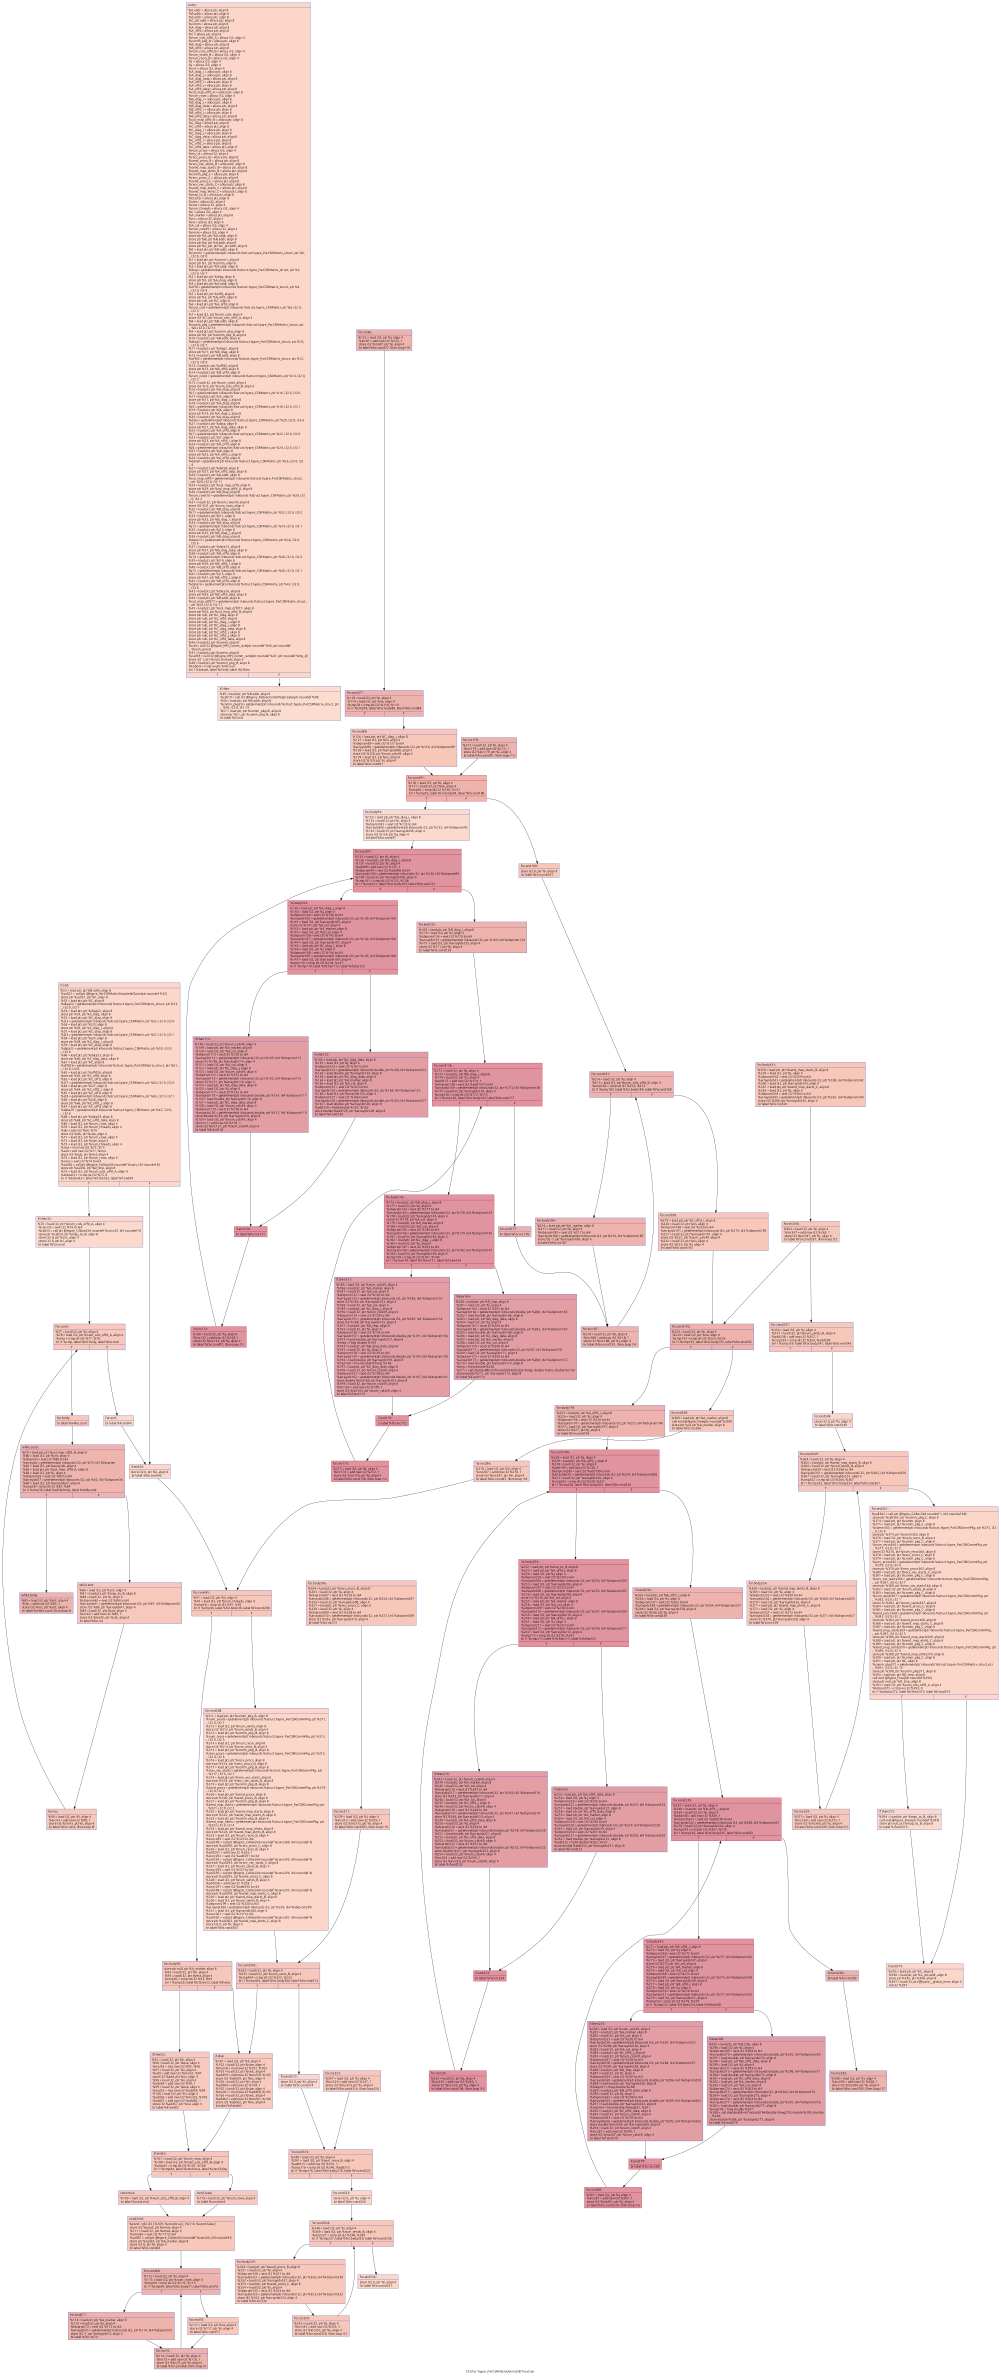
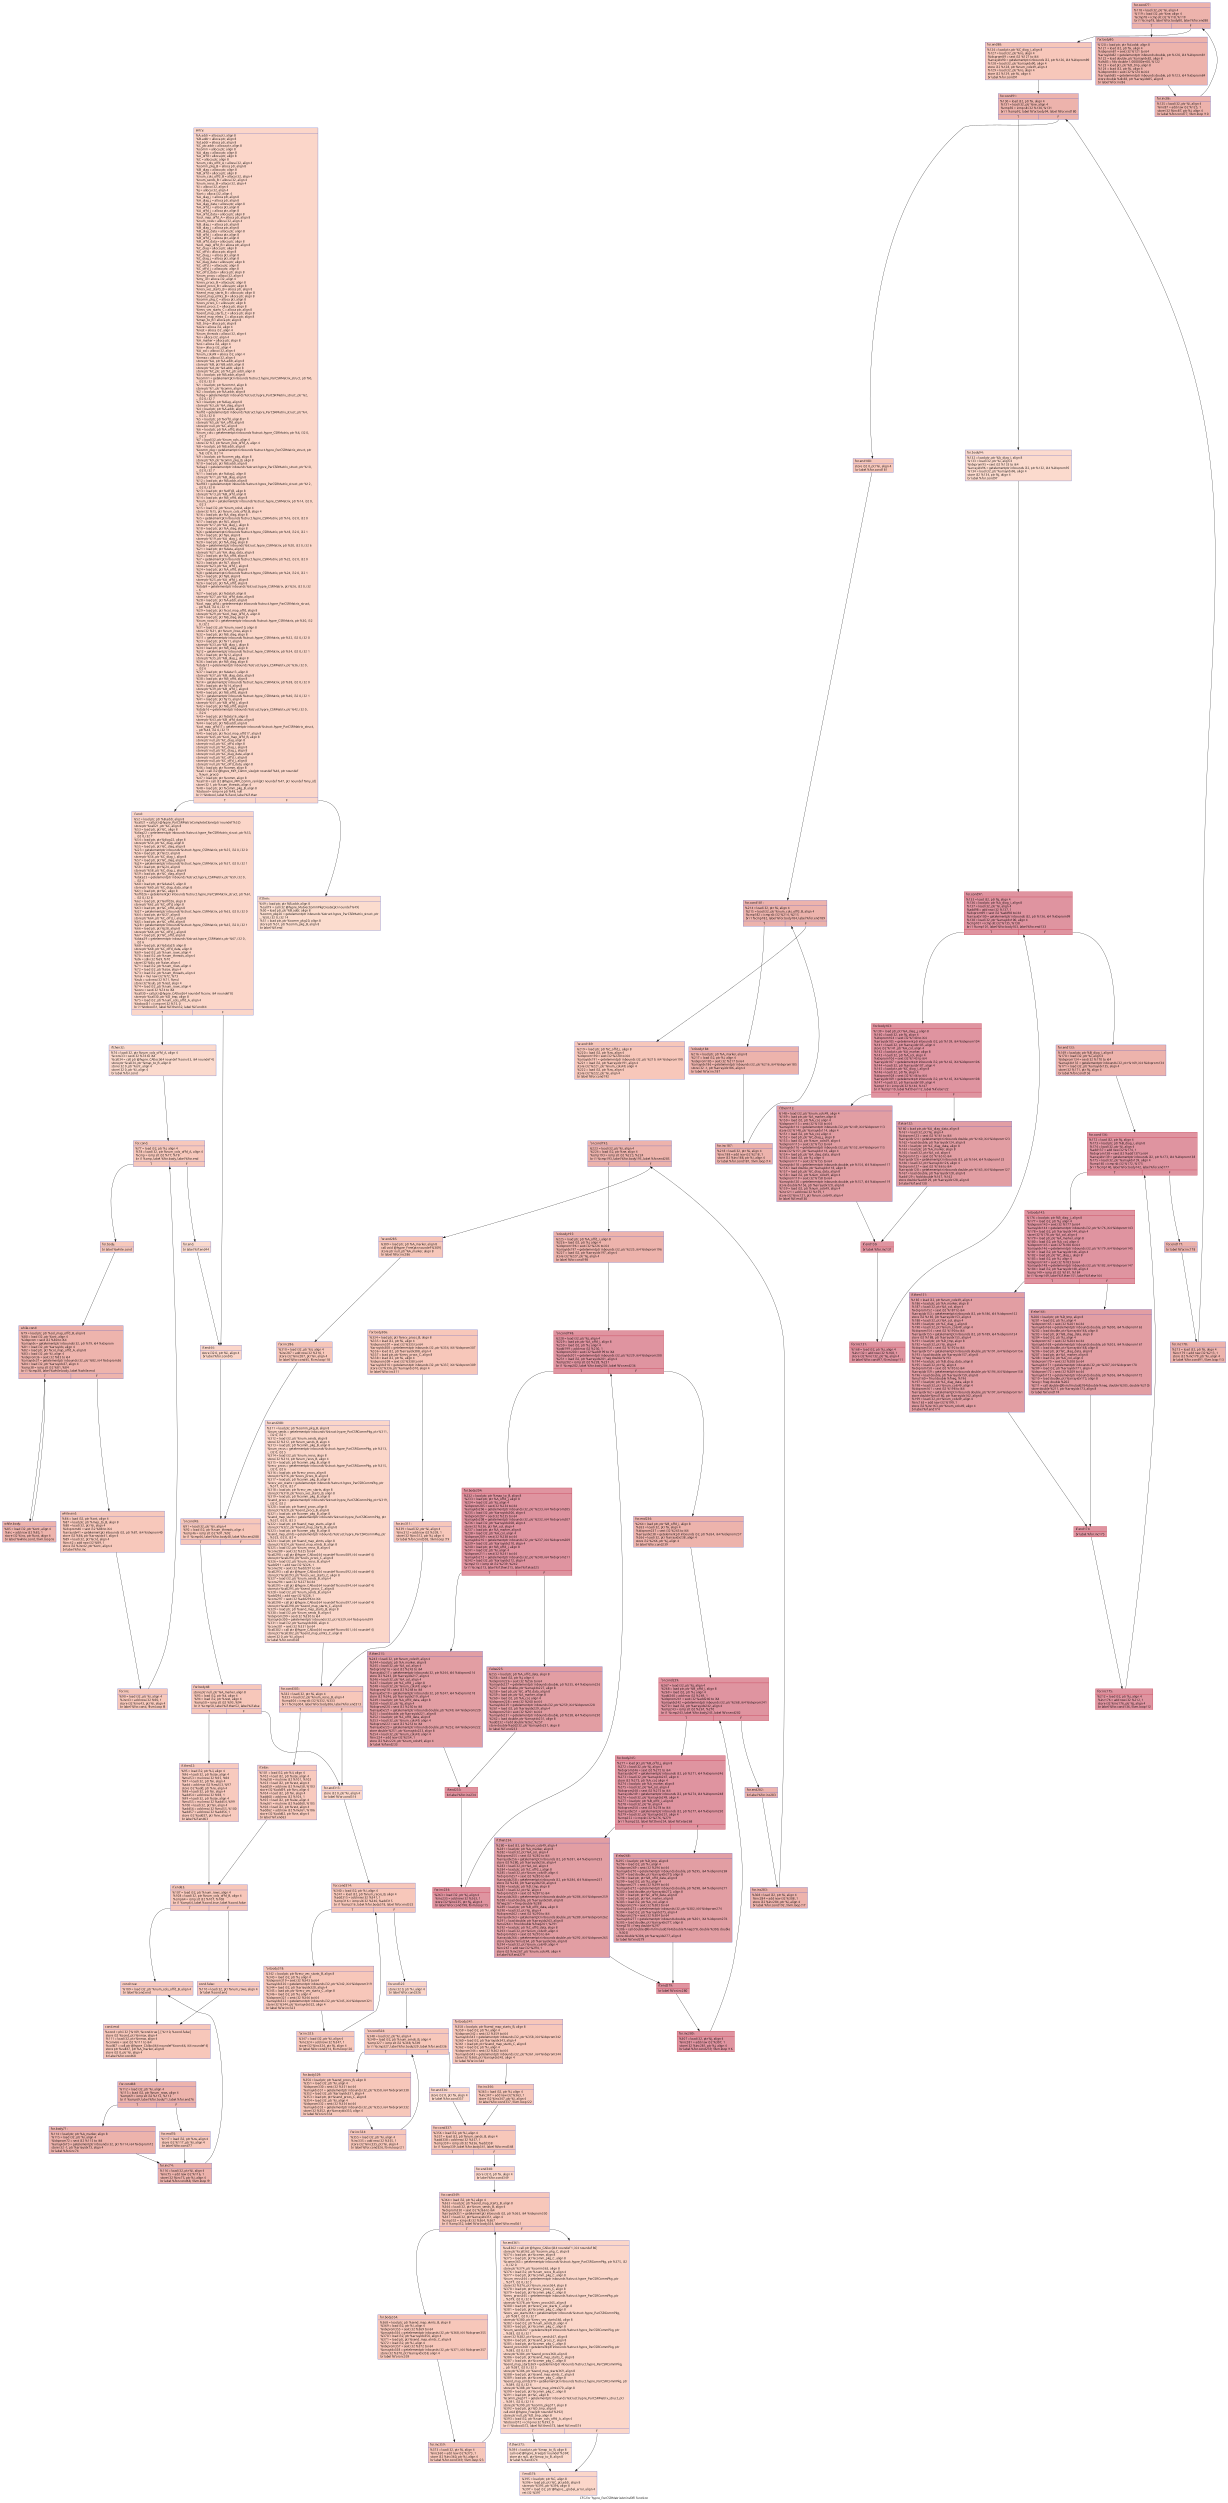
none -> (1152, 61)
(446, 788) -> (1038, 106)
none -> (183, 803)
(566, 1272) -> (1189, 1296)
(763, 1282) -> (784, 1502)
none -> (42, 1452)
(253, 1661) -> none
none -> (319, 1988)
(235, 2020) -> (294, 1752)
none -> (459, 2112)
(181, 2323) -> (222, 2068)
